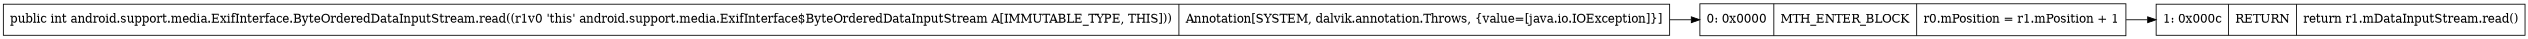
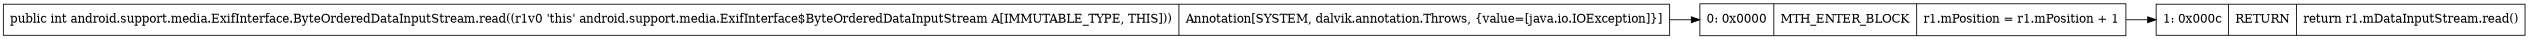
(2021, 19) -> (2021, 19)
